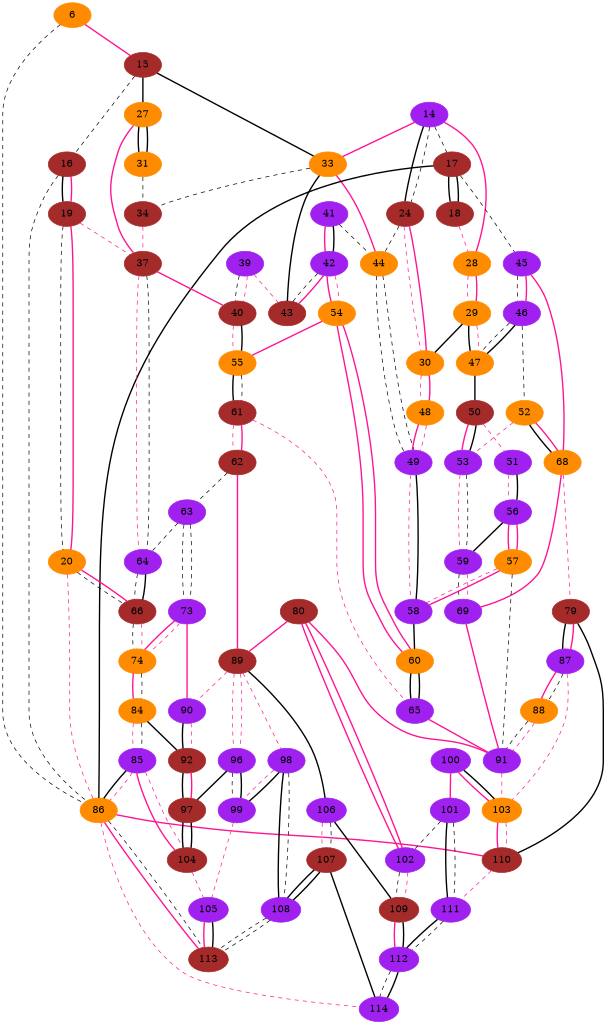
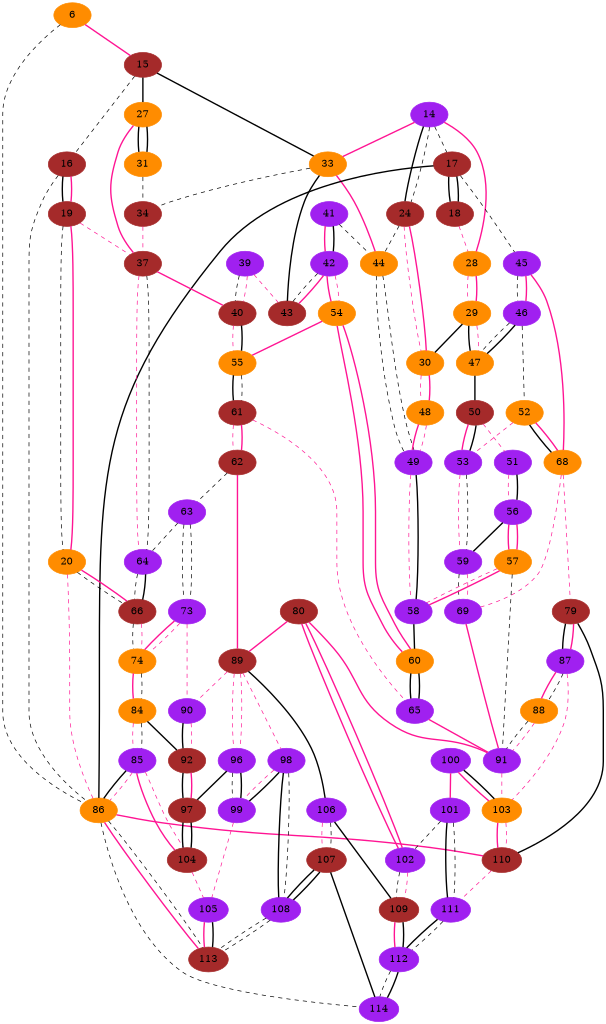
(545, 558) -> (545, 558)
(187, 661) -> (187, 661)
(186, 974) -> (186, 974)
